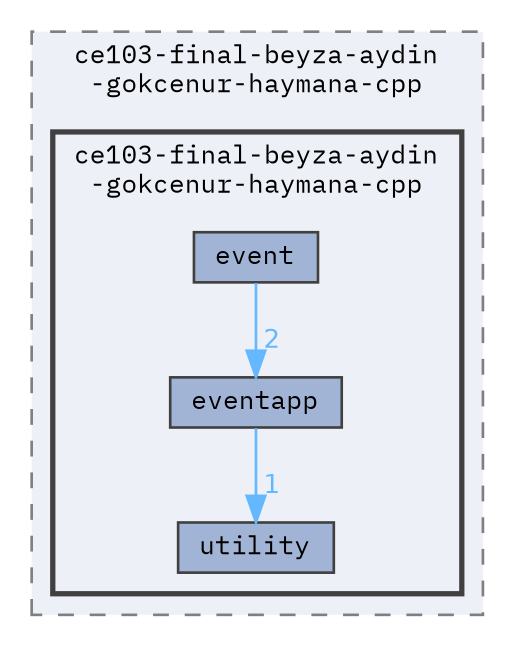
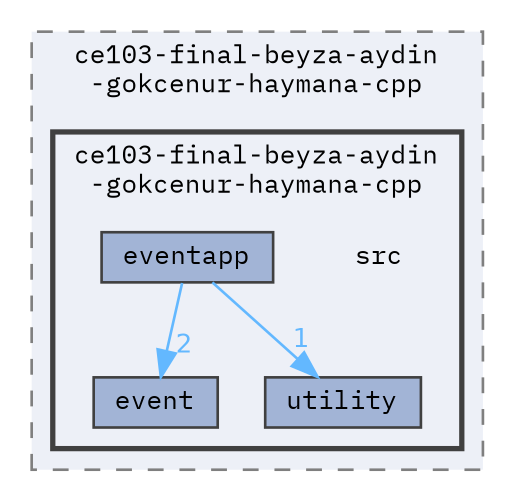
none -> (380, 257)
(256, 317) -> (174, 317)
